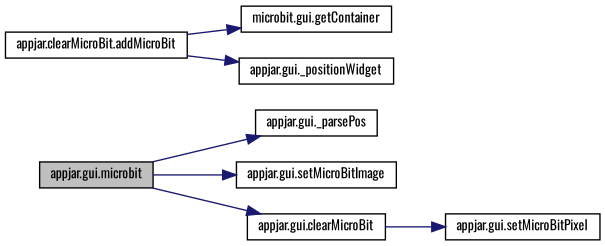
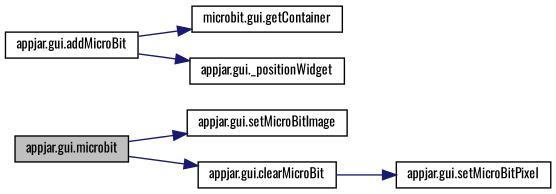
(96, 45) -> (72, 45)
(316, 123) -> none
